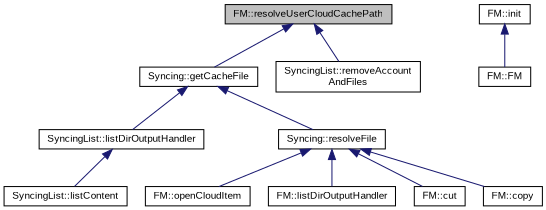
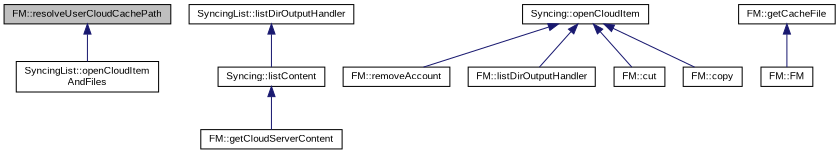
(505, 14) -> (787, 14)
(199, 77) -> none
(348, 77) -> (87, 77)
none -> (271, 139)
(332, 139) -> (586, 14)
(66, 196) -> (271, 77)
(198, 196) -> (396, 77)
